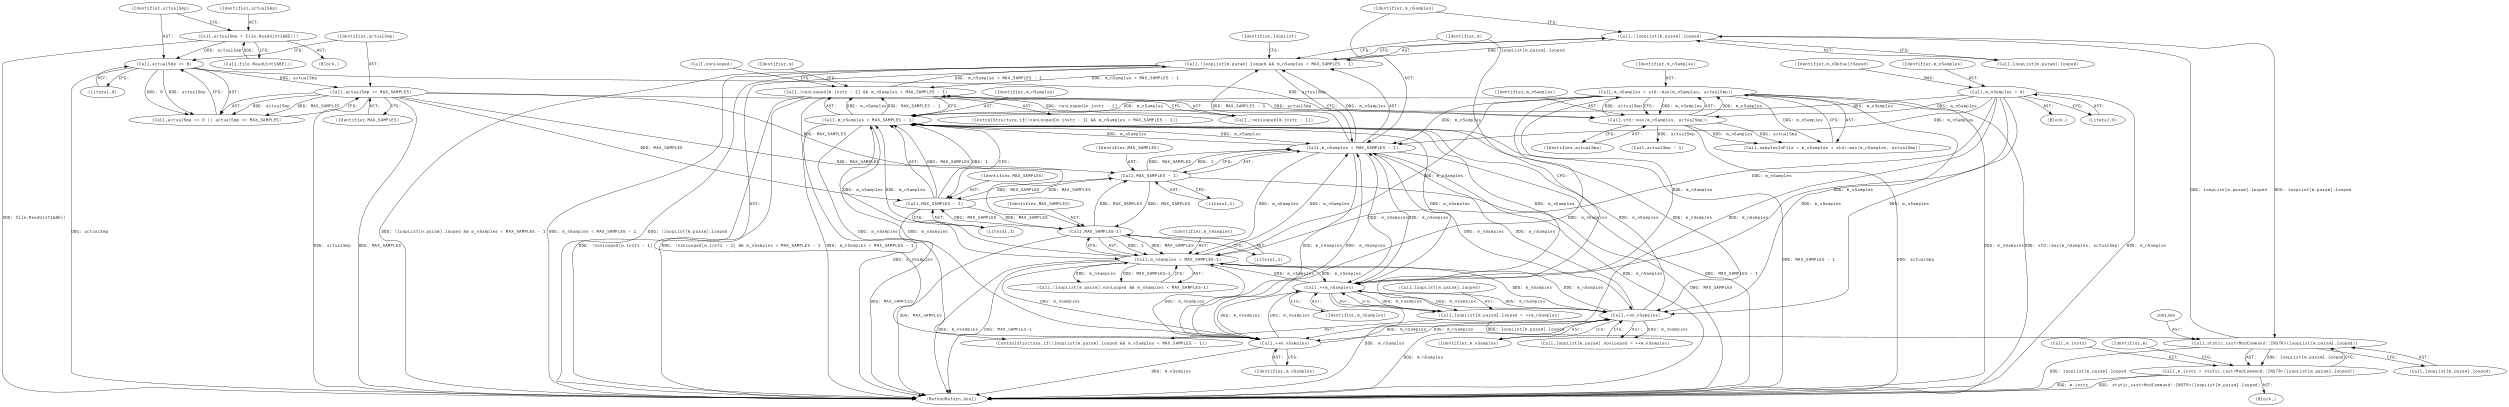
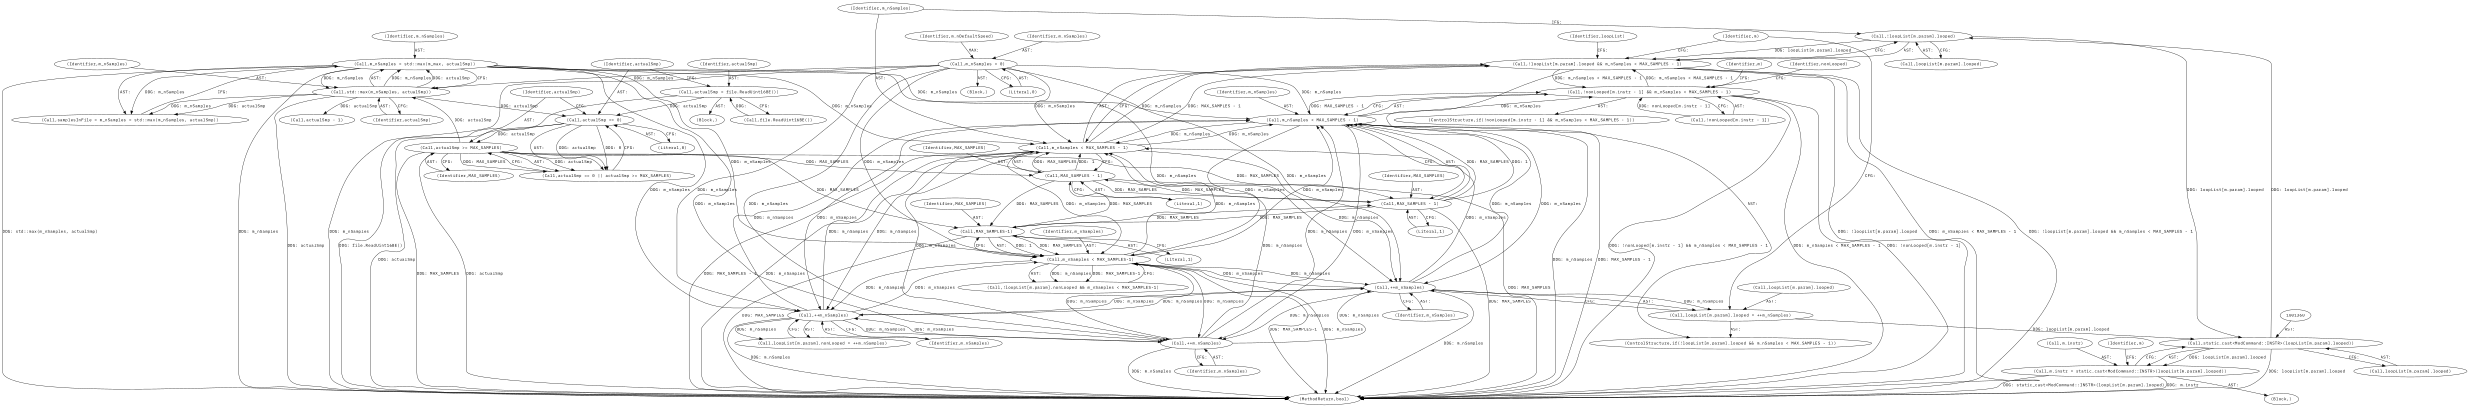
(711, 64) -> (1819, 64)
(893, 82) -> (490, 106)
(1666, 92) -> (415, 64)
